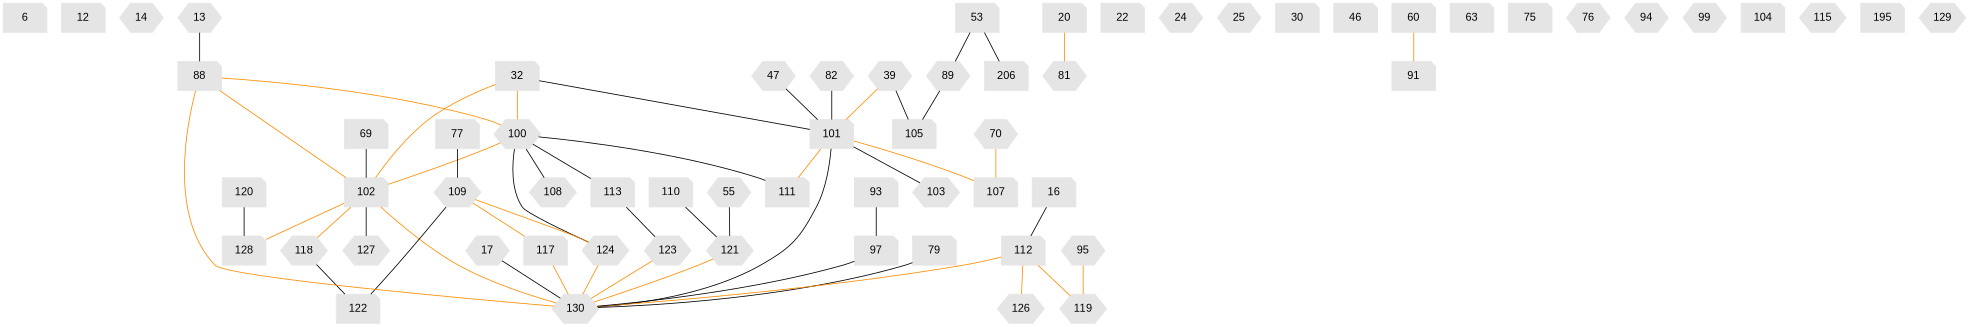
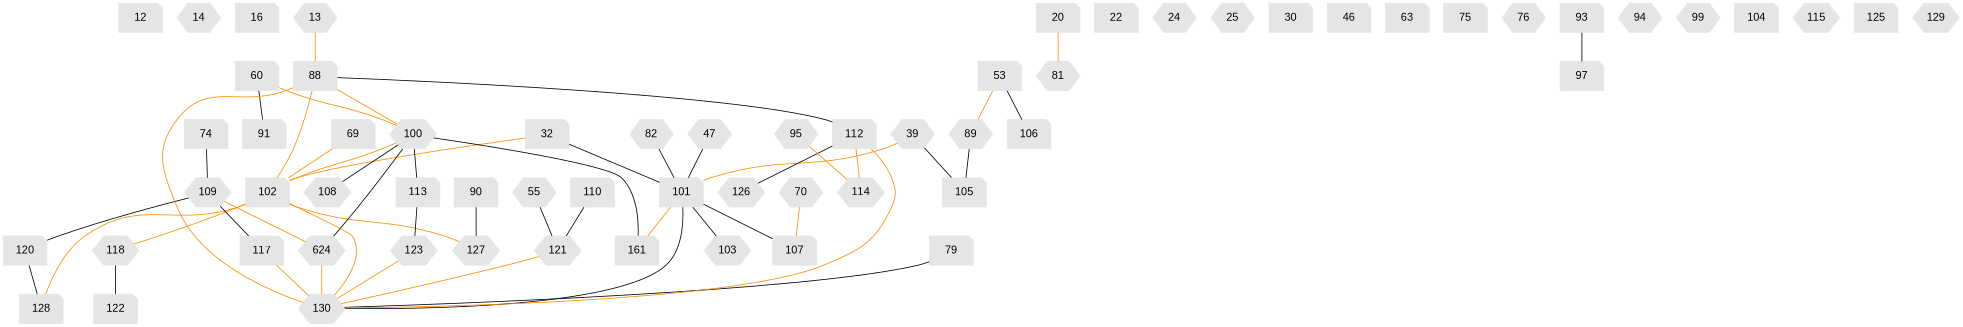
(25, 18) -> none
(1883, 18) -> (1876, 18)
(200, 47) -> (315, 47)
(963, 47) -> (985, 105)
(1414, 47) -> (261, 105)
(1006, 76) -> (1029, 134)
(517, 105) -> (338, 106)
(458, 134) -> (206, 134)
(914, 159) -> (738, 221)
(366, 163) -> (310, 163)
none -> (476, 192)
(787, 192) -> (637, 251)
(499, 220) -> (234, 221)
(366, 222) -> (375, 222)
(1039, 222) -> (586, 91)
(409, 251) -> (96, 224)
(487, 251) -> none
(605, 251) -> (322, 251)
(1022, 280) -> (786, 169)
(727, 290) -> none
(1083, 309) -> (861, 192)
